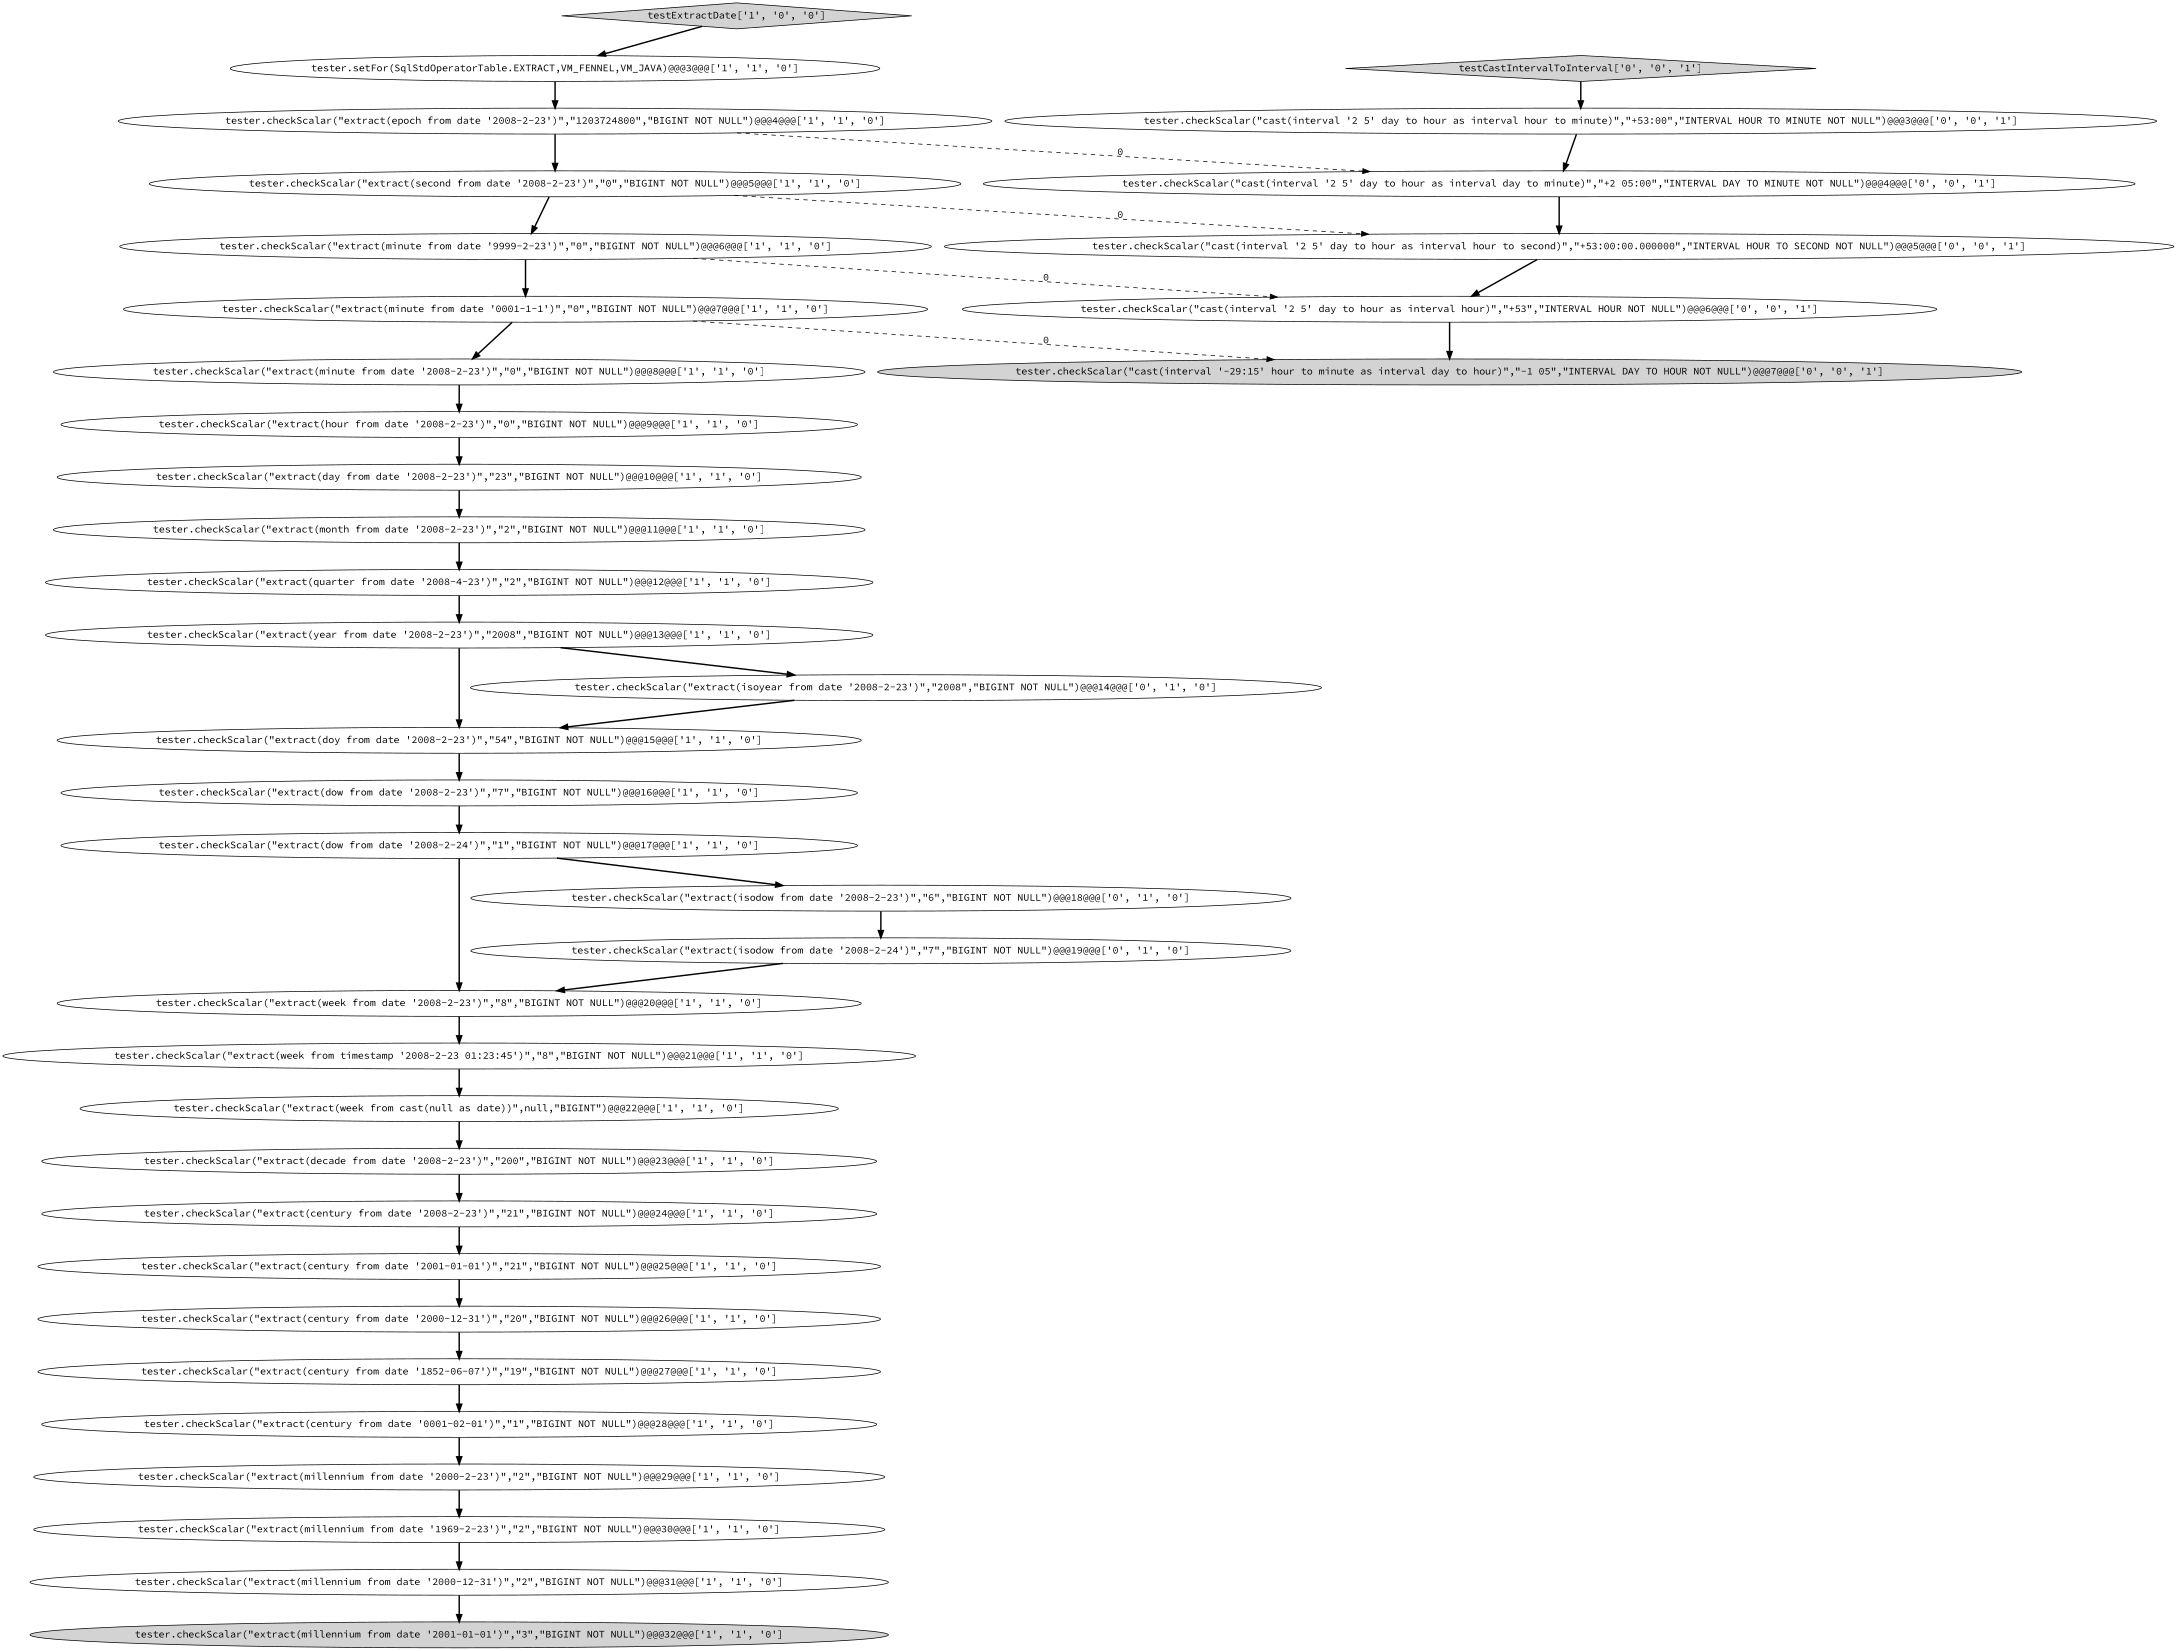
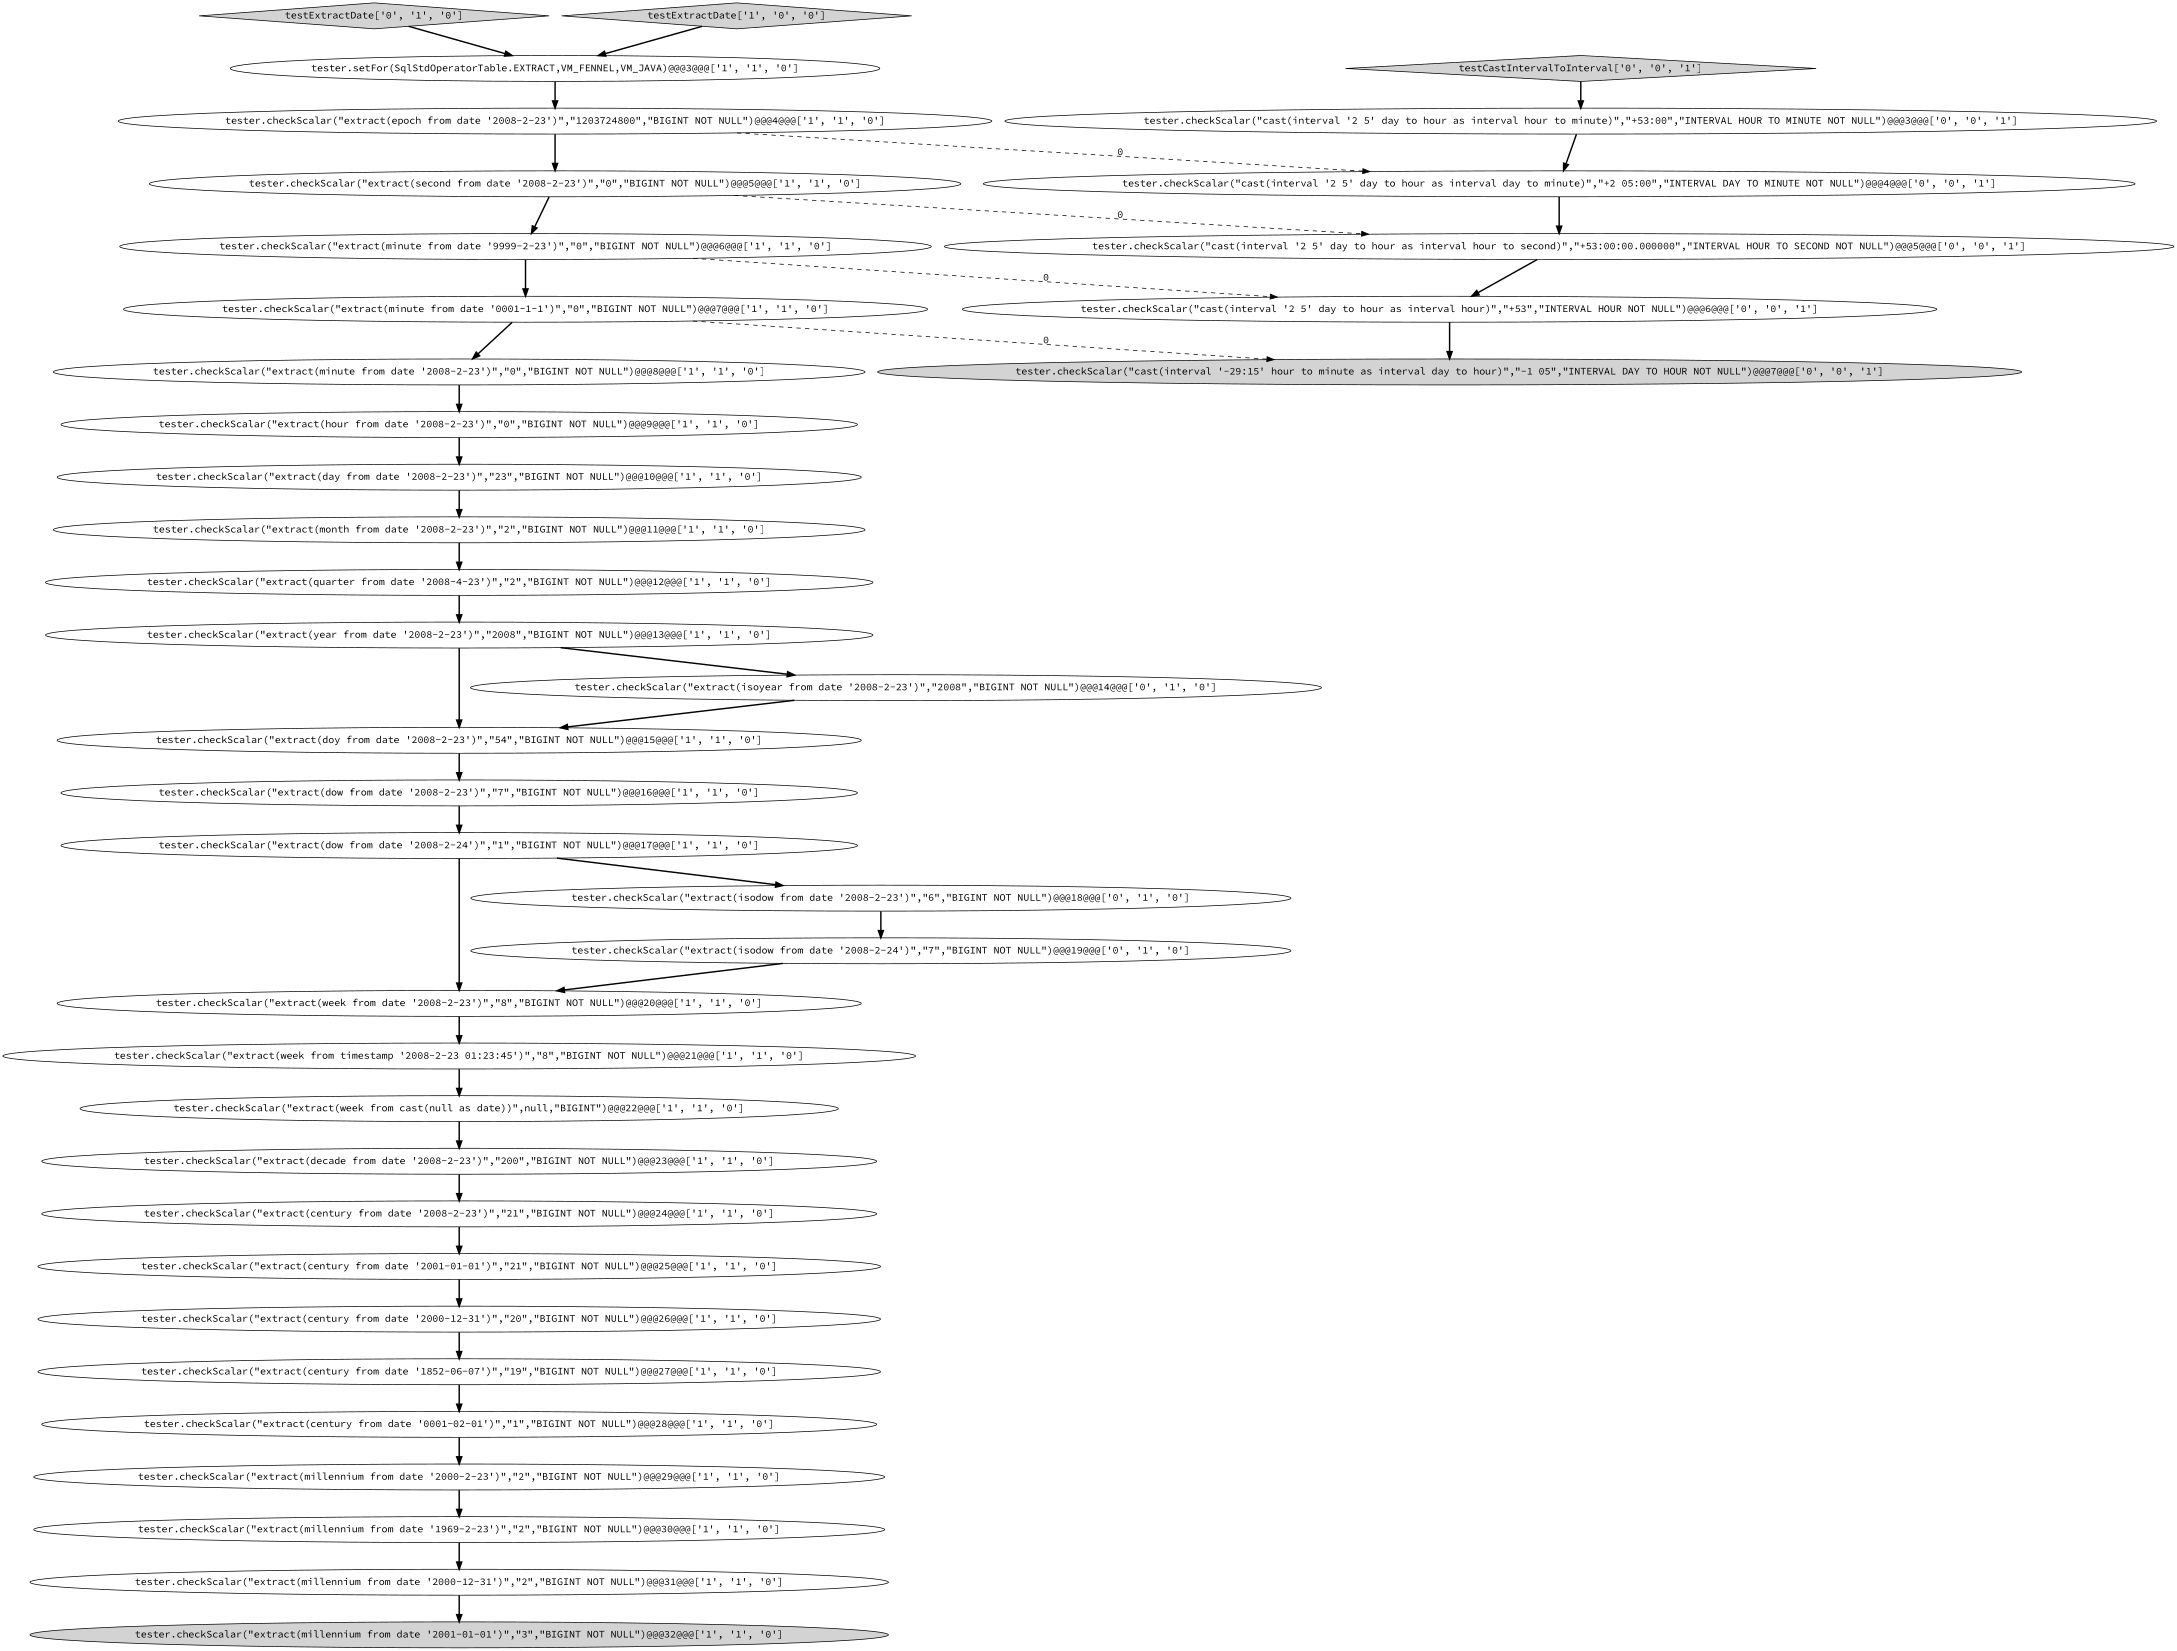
none -> (374, 16)
